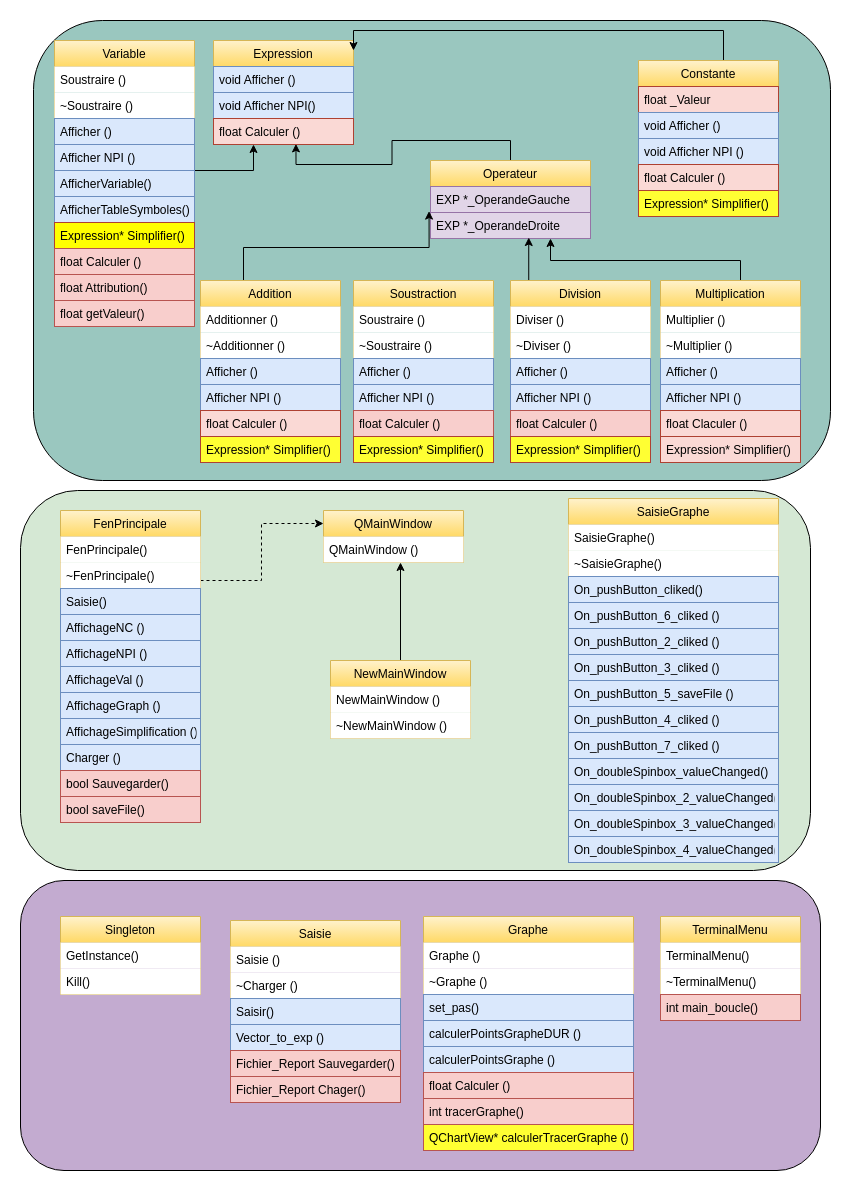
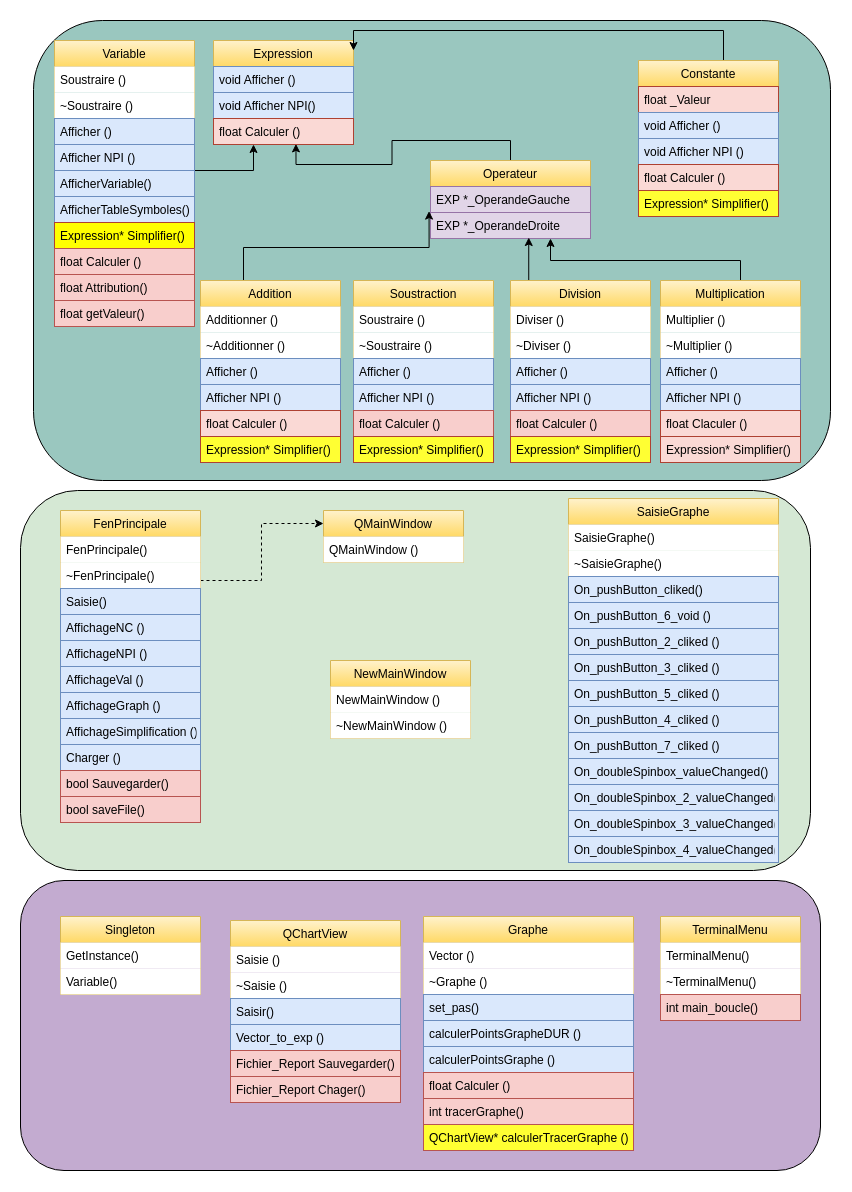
(401, 615) -> none
(655, 616) -> (650, 616)
(662, 694) -> (655, 694)
(315, 934) -> (315, 934)
(458, 956) -> (458, 956)
(81, 982) -> (96, 982)
(271, 986) -> (265, 986)
